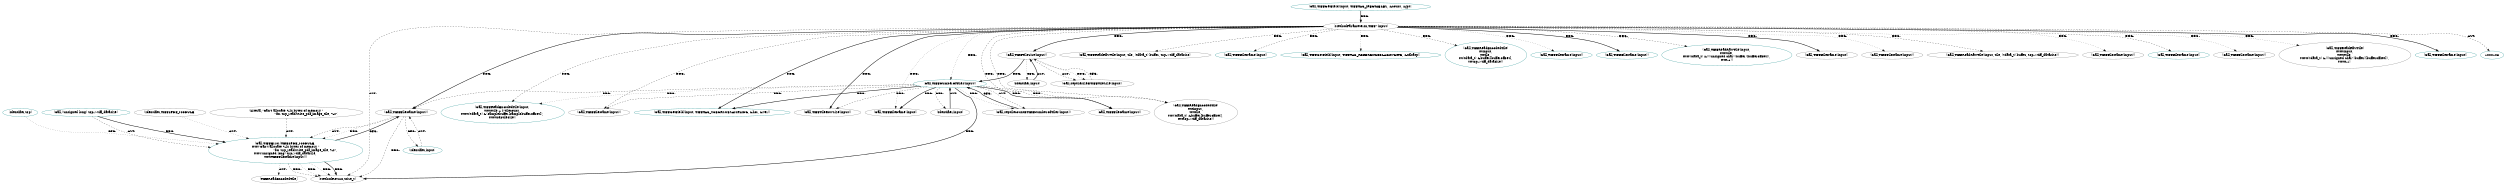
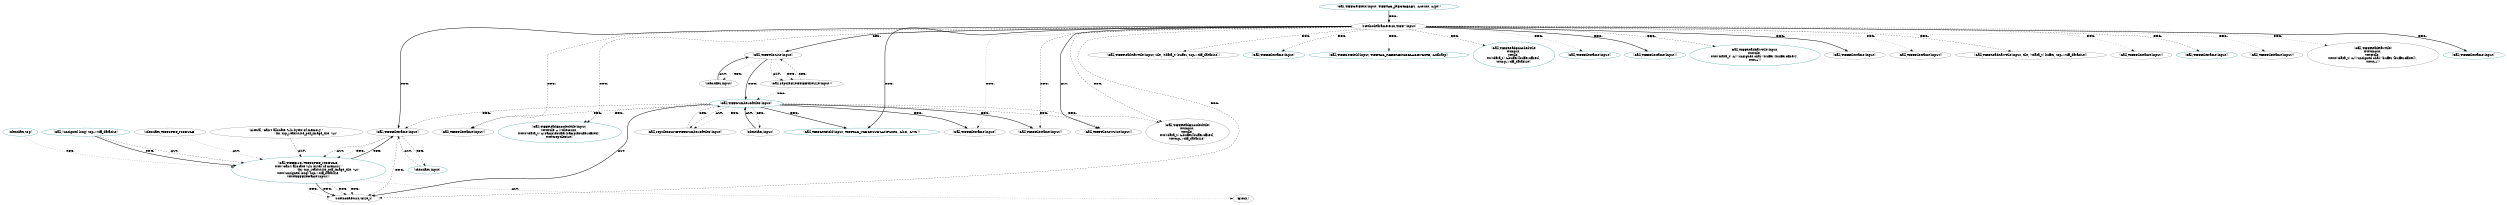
(1125, 29) -> (775, 93)
(1119, 36) -> (877, 36)
(2492, 55) -> none
(867, 74) -> (1065, 84)
(373, 94) -> (1216, 103)
(993, 100) -> (699, 112)
(971, 131) -> (622, 151)
(279, 179) -> (1243, 199)
